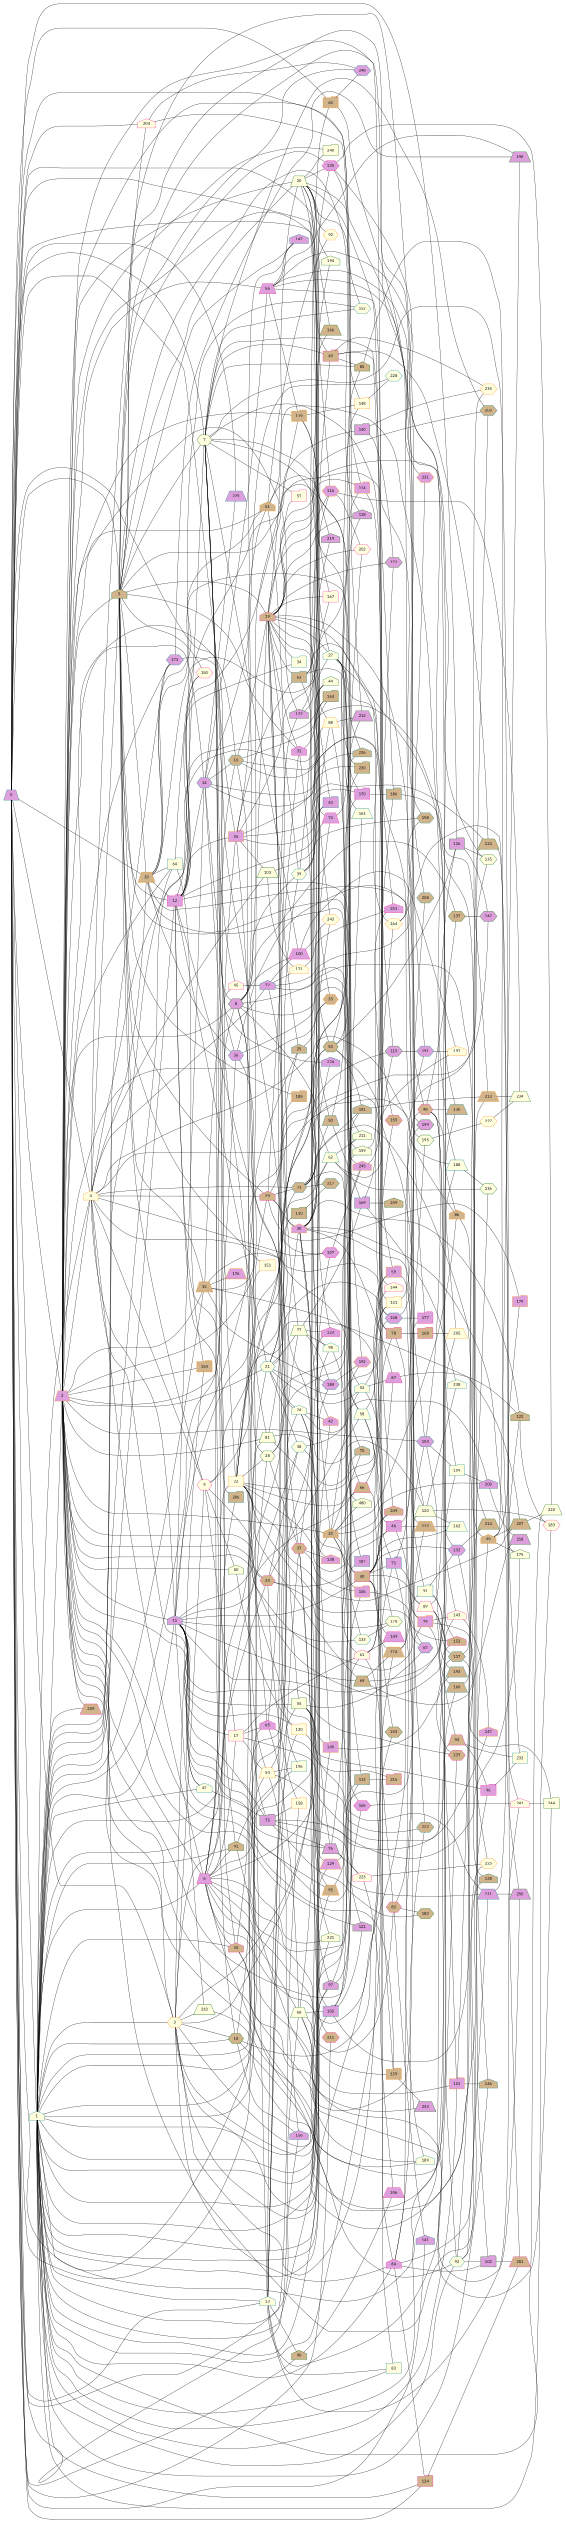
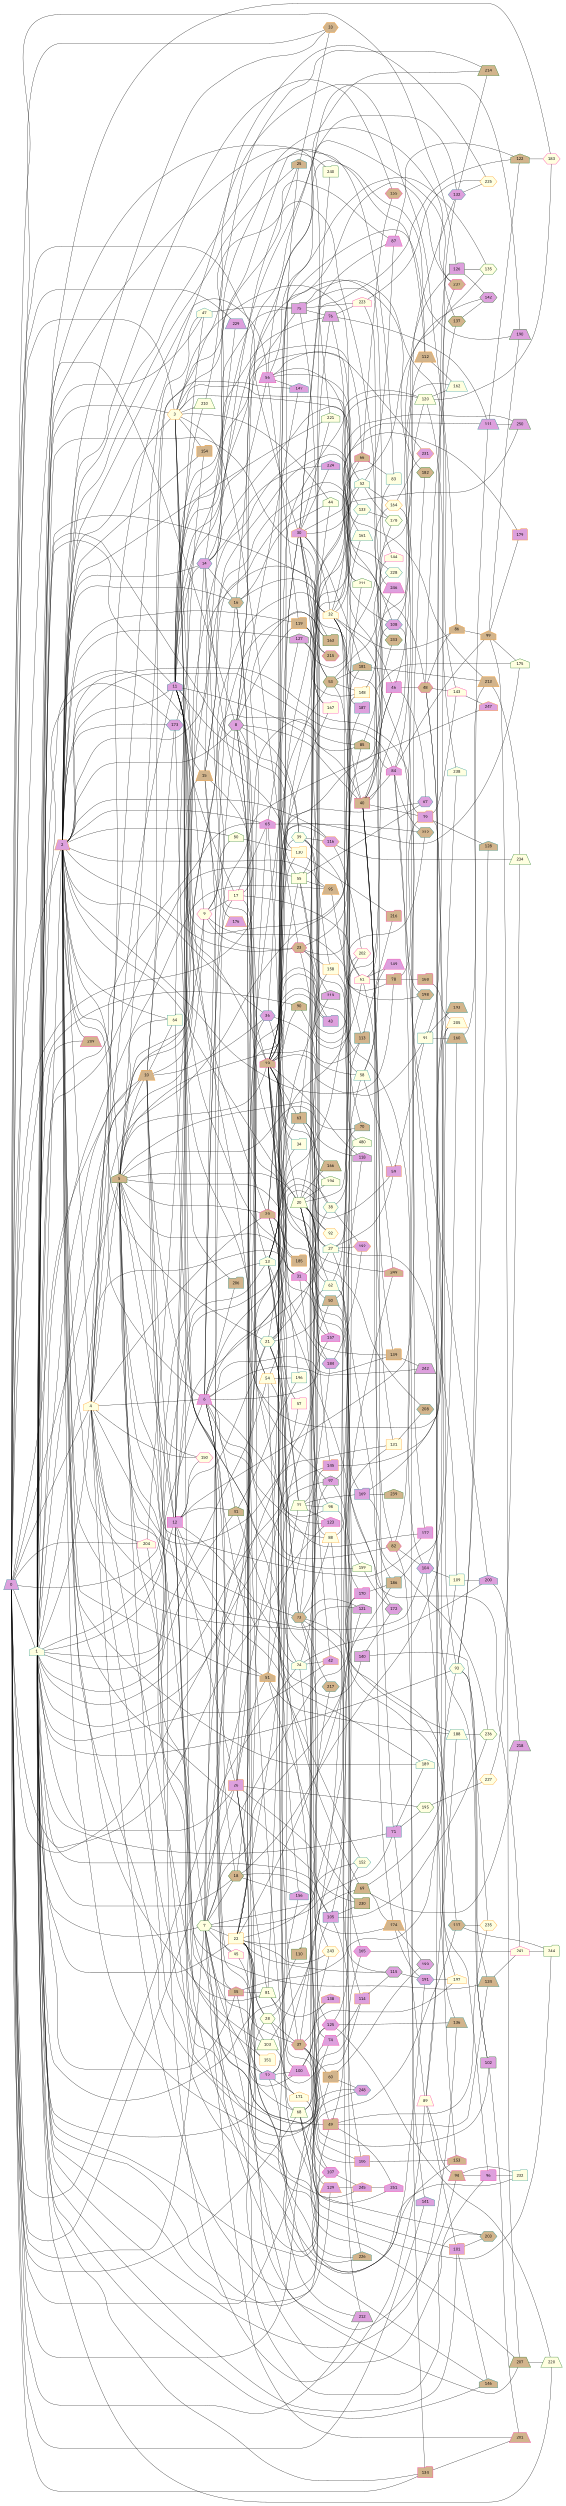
(488, 844) -> (488, 1982)
(404, 1194) -> (408, 1200)
none -> (331, 1338)
(132, 1348) -> (159, 810)
(362, 1488) -> (362, 458)
(331, 1534) -> (331, 615)
